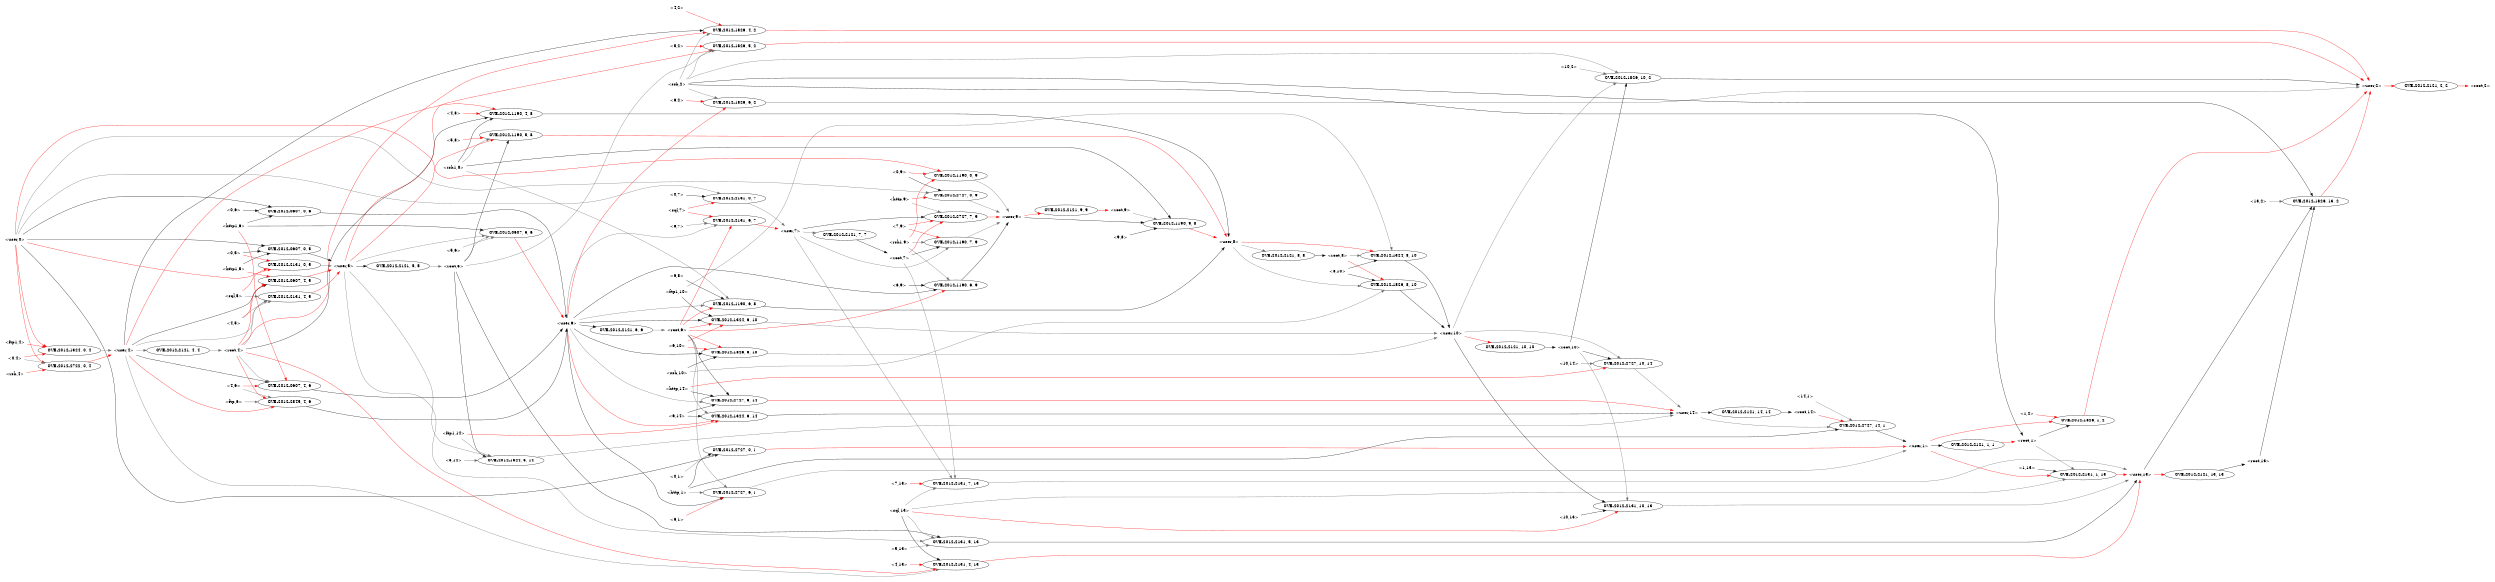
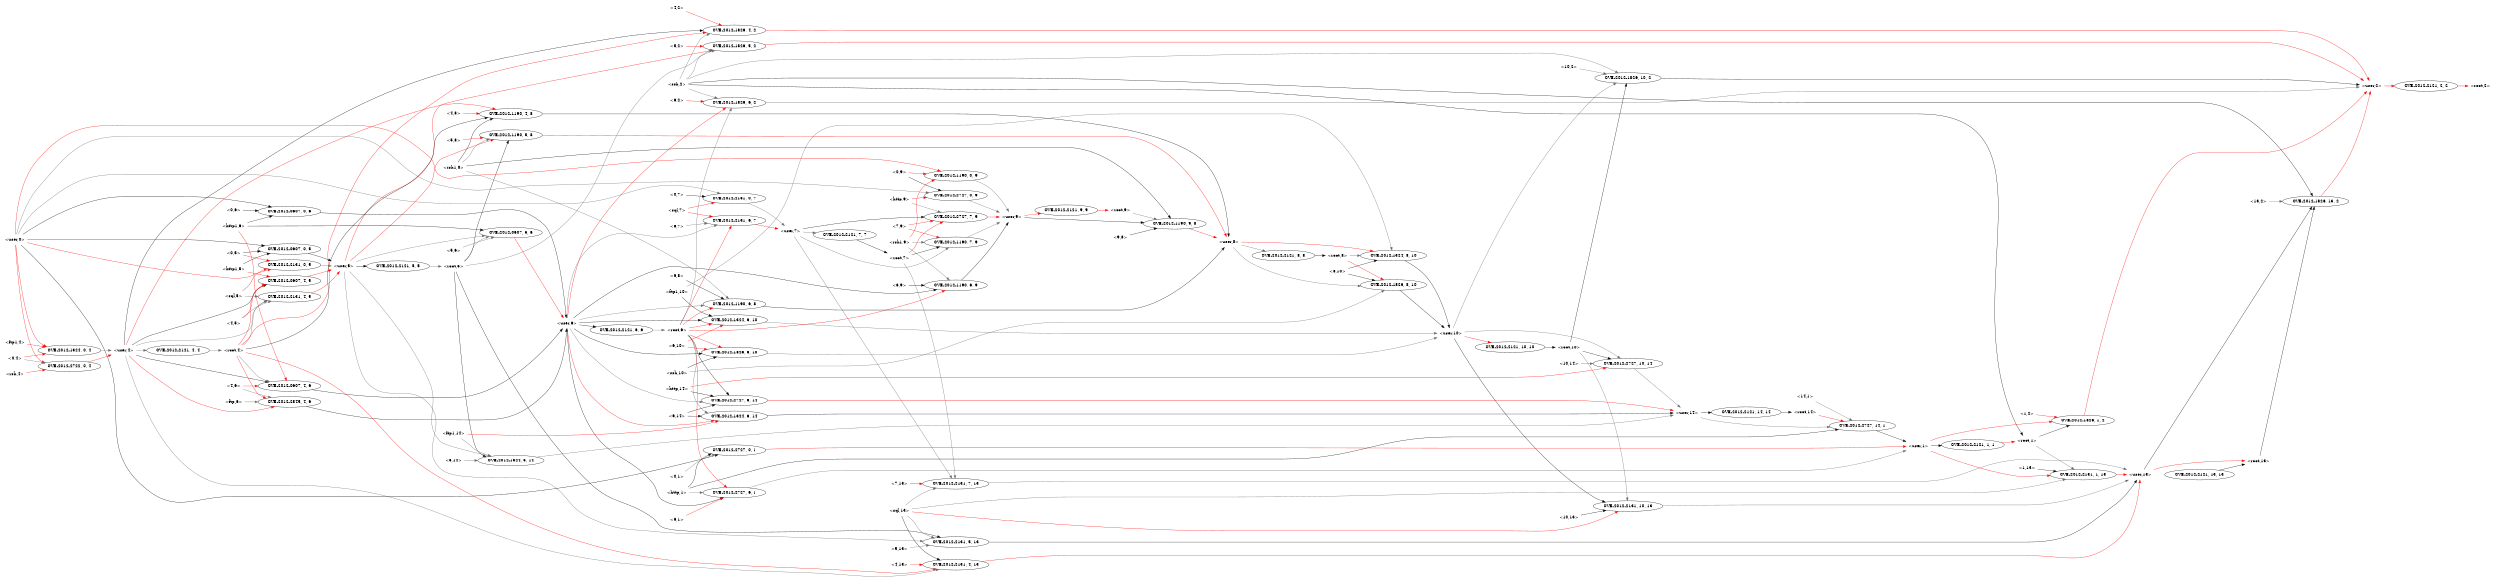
none -> (697, 216)
(697, 414) -> (697, 414)
(2158, 475) -> (2198, 462)
